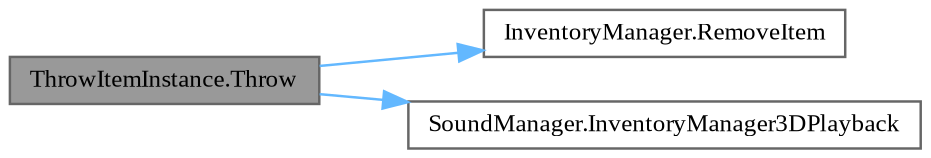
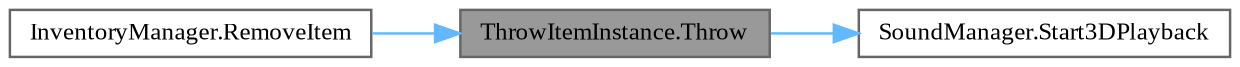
(389, 59) -> (403, 33)
(665, 125) -> (1044, 33)
